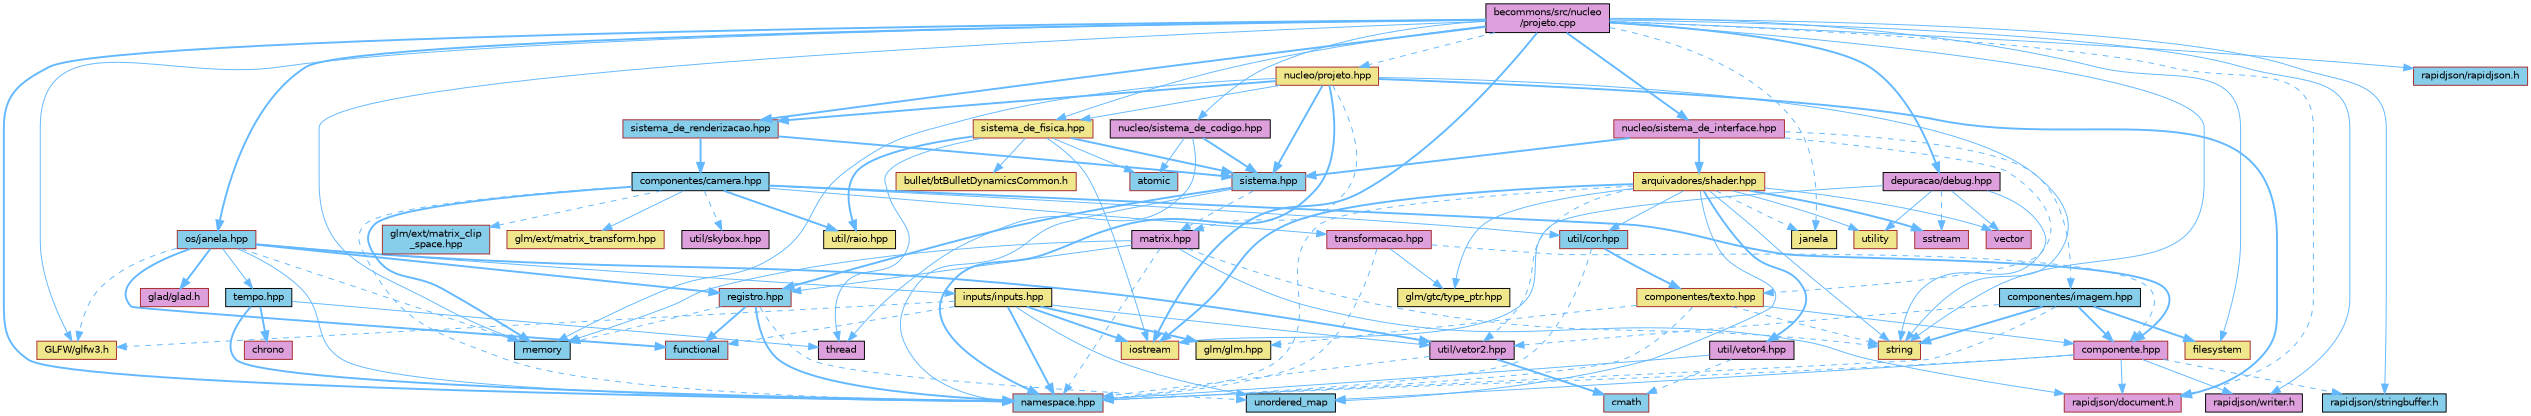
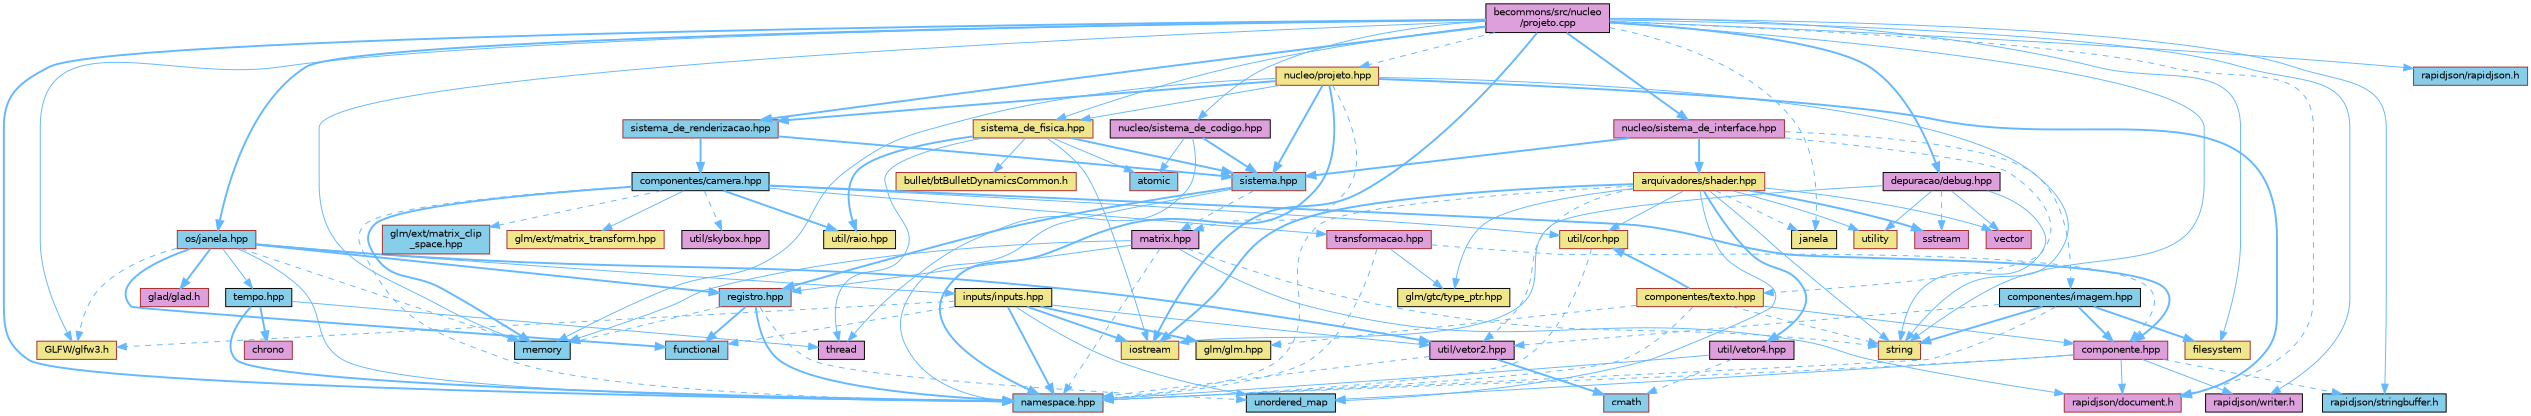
(1594, 240) -> (1594, 240)
(1638, 267) -> (1656, 270)
